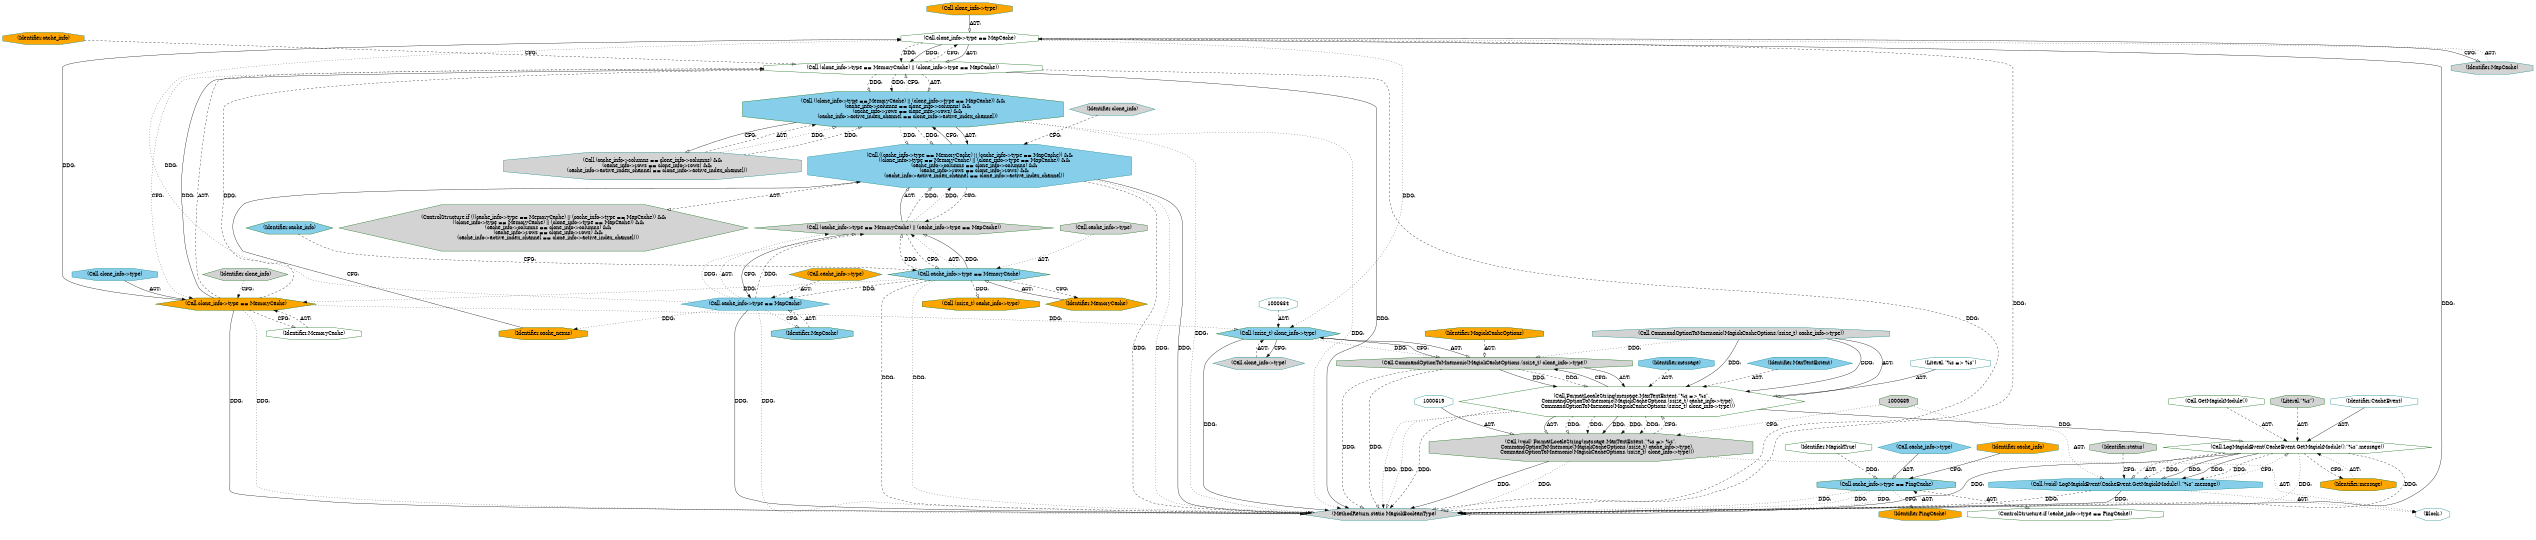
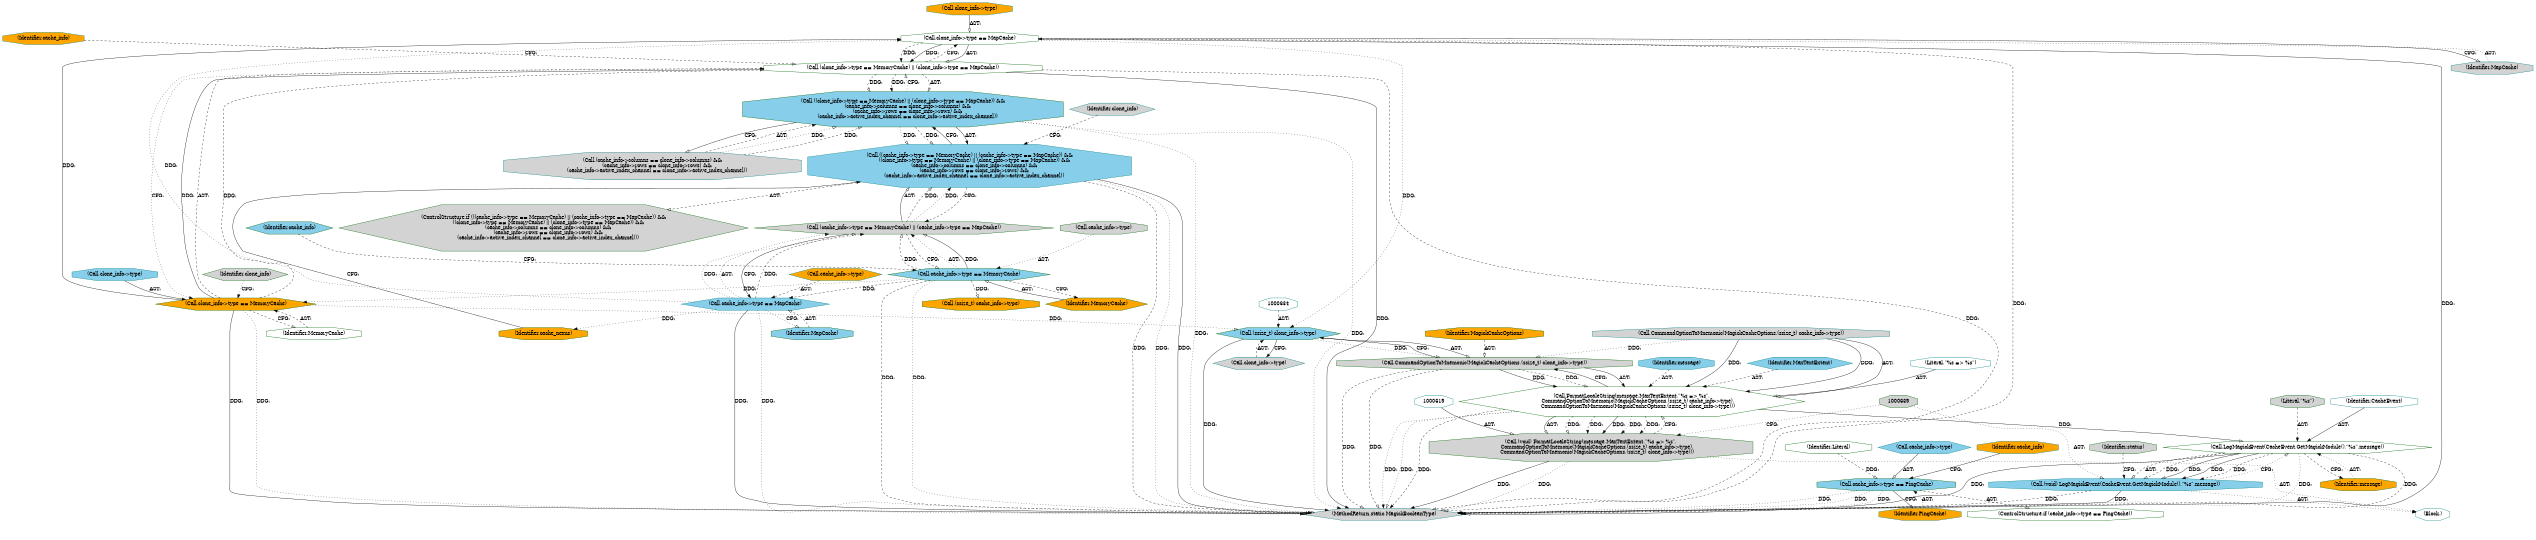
(2216, 402) -> none
(1829, 447) -> (1829, 447)
(1901, 498) -> (1901, 498)
